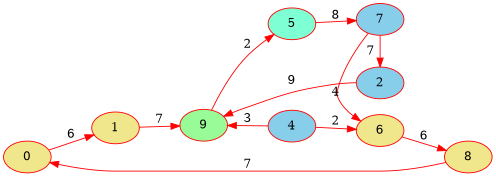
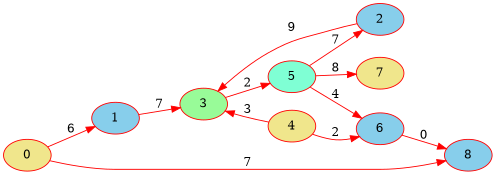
(380, 19) -> (380, 73)
(380, 47) -> (332, 51)
(343, 74) -> (332, 100)
(204, 125) -> (204, 104)
(292, 126) -> (292, 126)
(116, 128) -> (116, 118)
(380, 131) -> (380, 129)
(424, 136) -> (424, 135)
(468, 157) -> (468, 155)
(252, 171) -> (243, 169)
